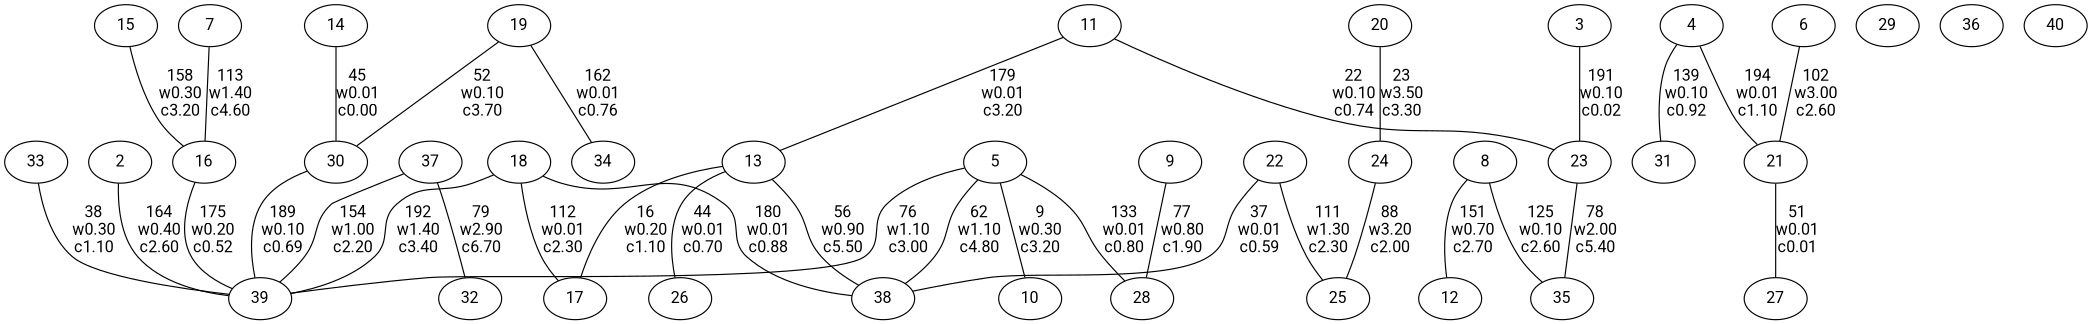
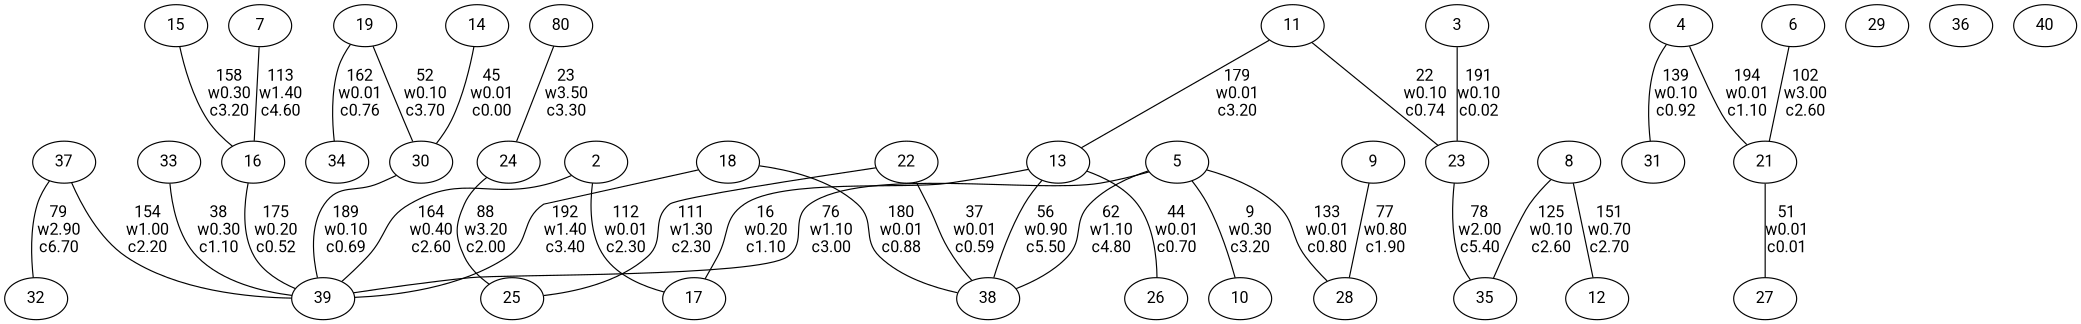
(1380, 26) -> (561, 26)
(533, 235) -> (603, 254)
